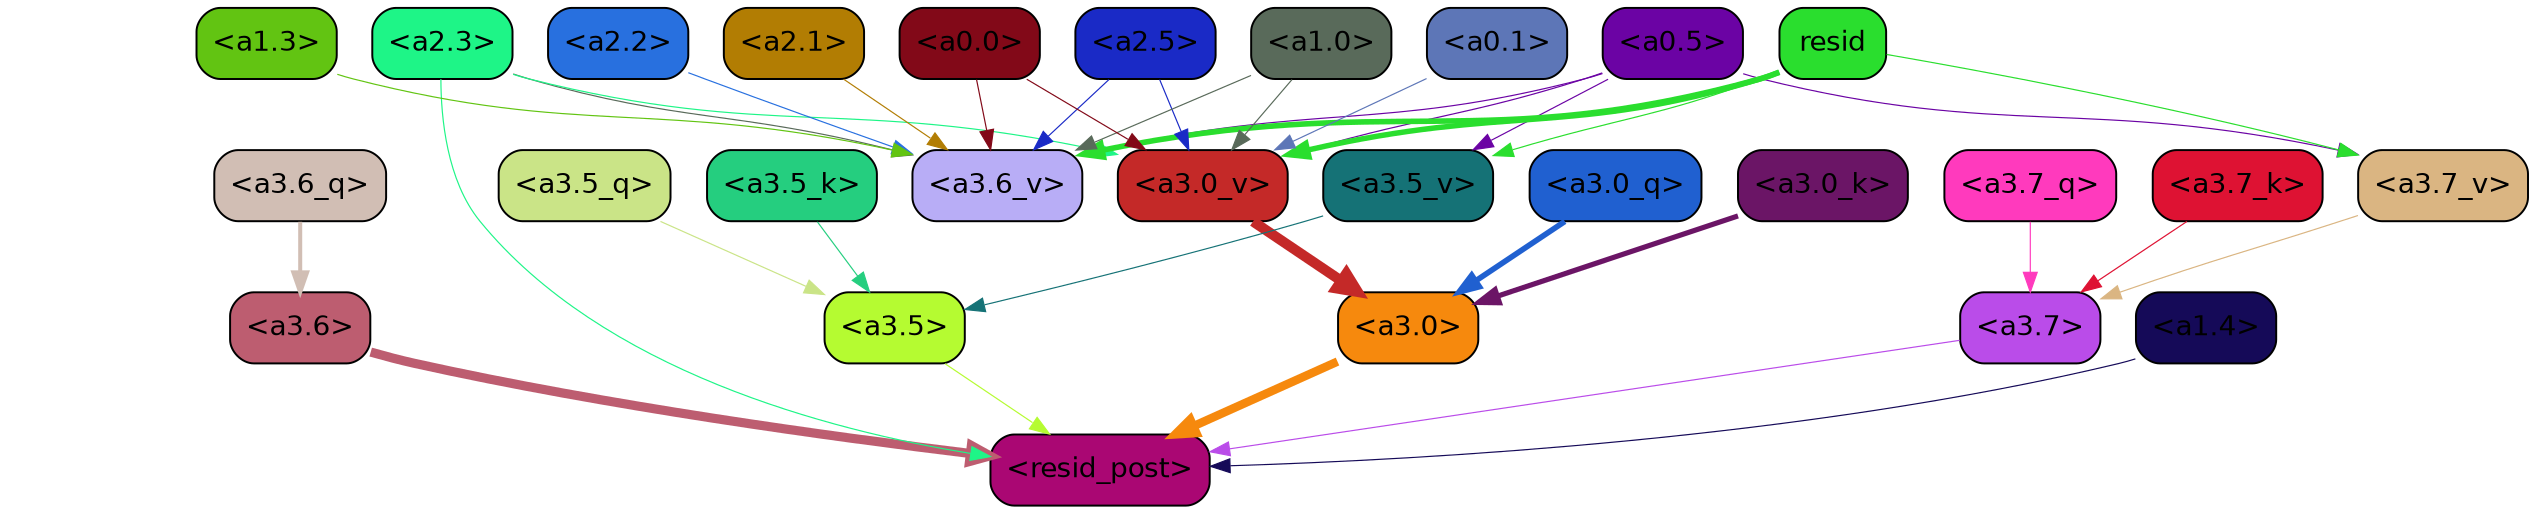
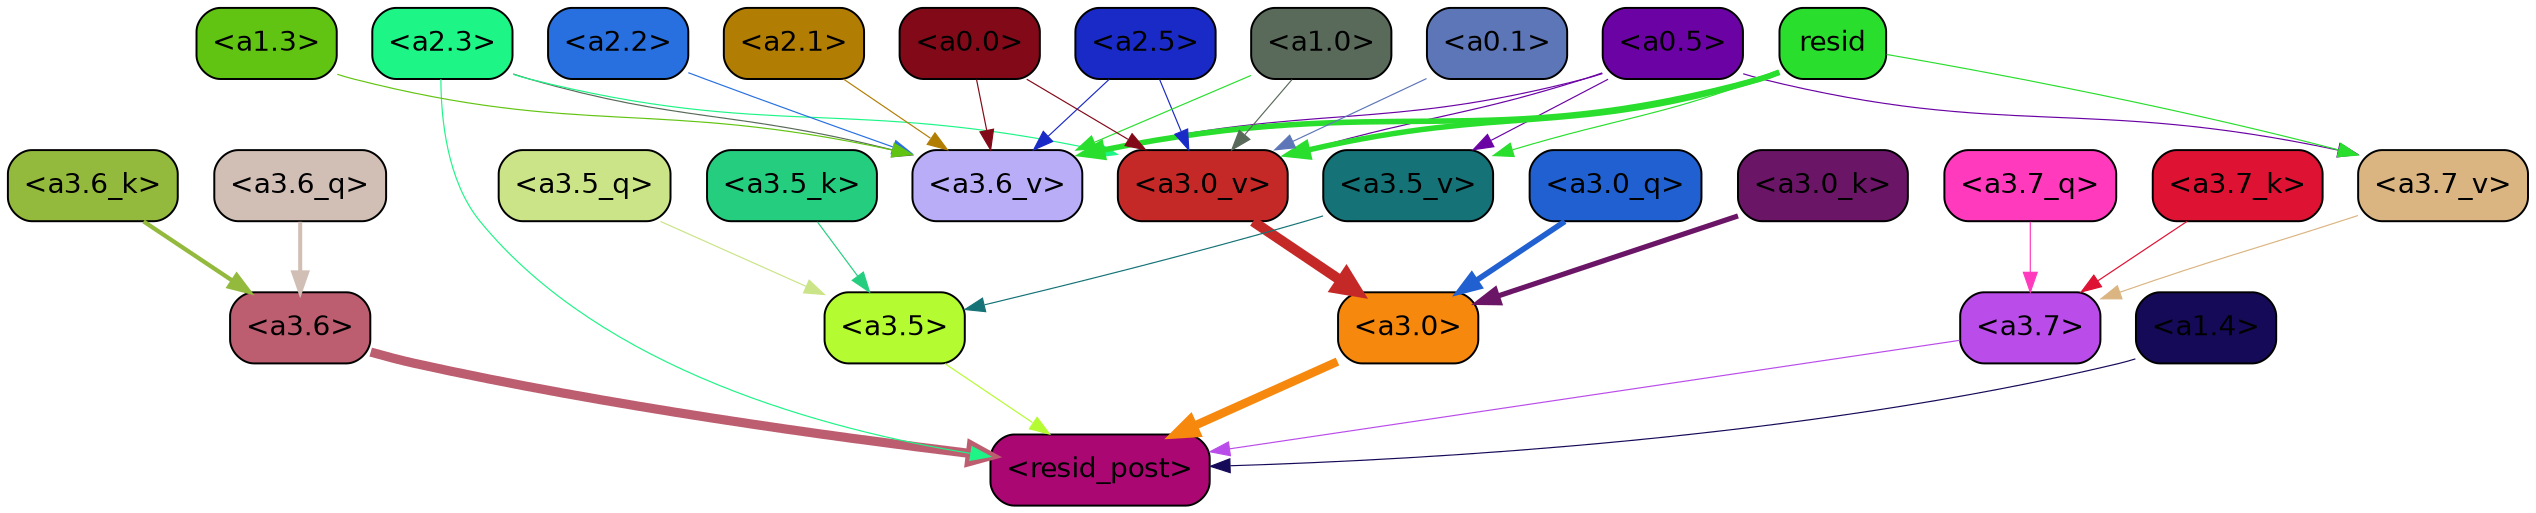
(1185, 104) -> (1185, 104)
none -> (93, 186)
